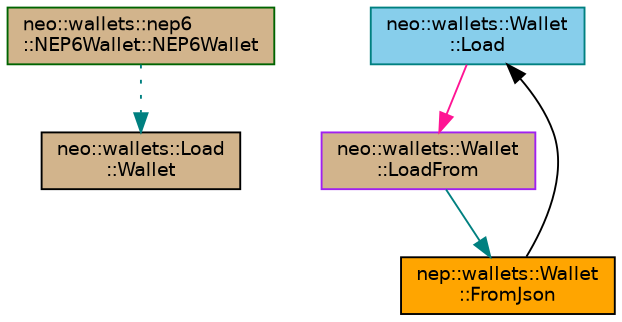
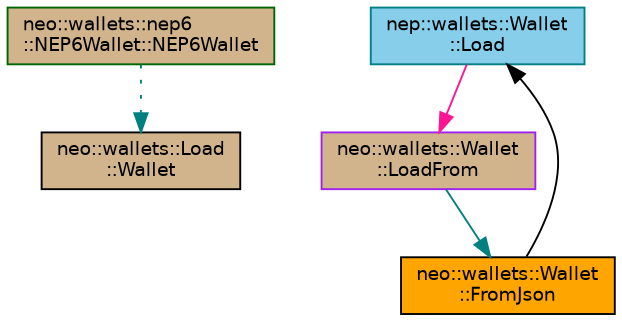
(478, 36) -> (478, 36)
(508, 286) -> (508, 286)
